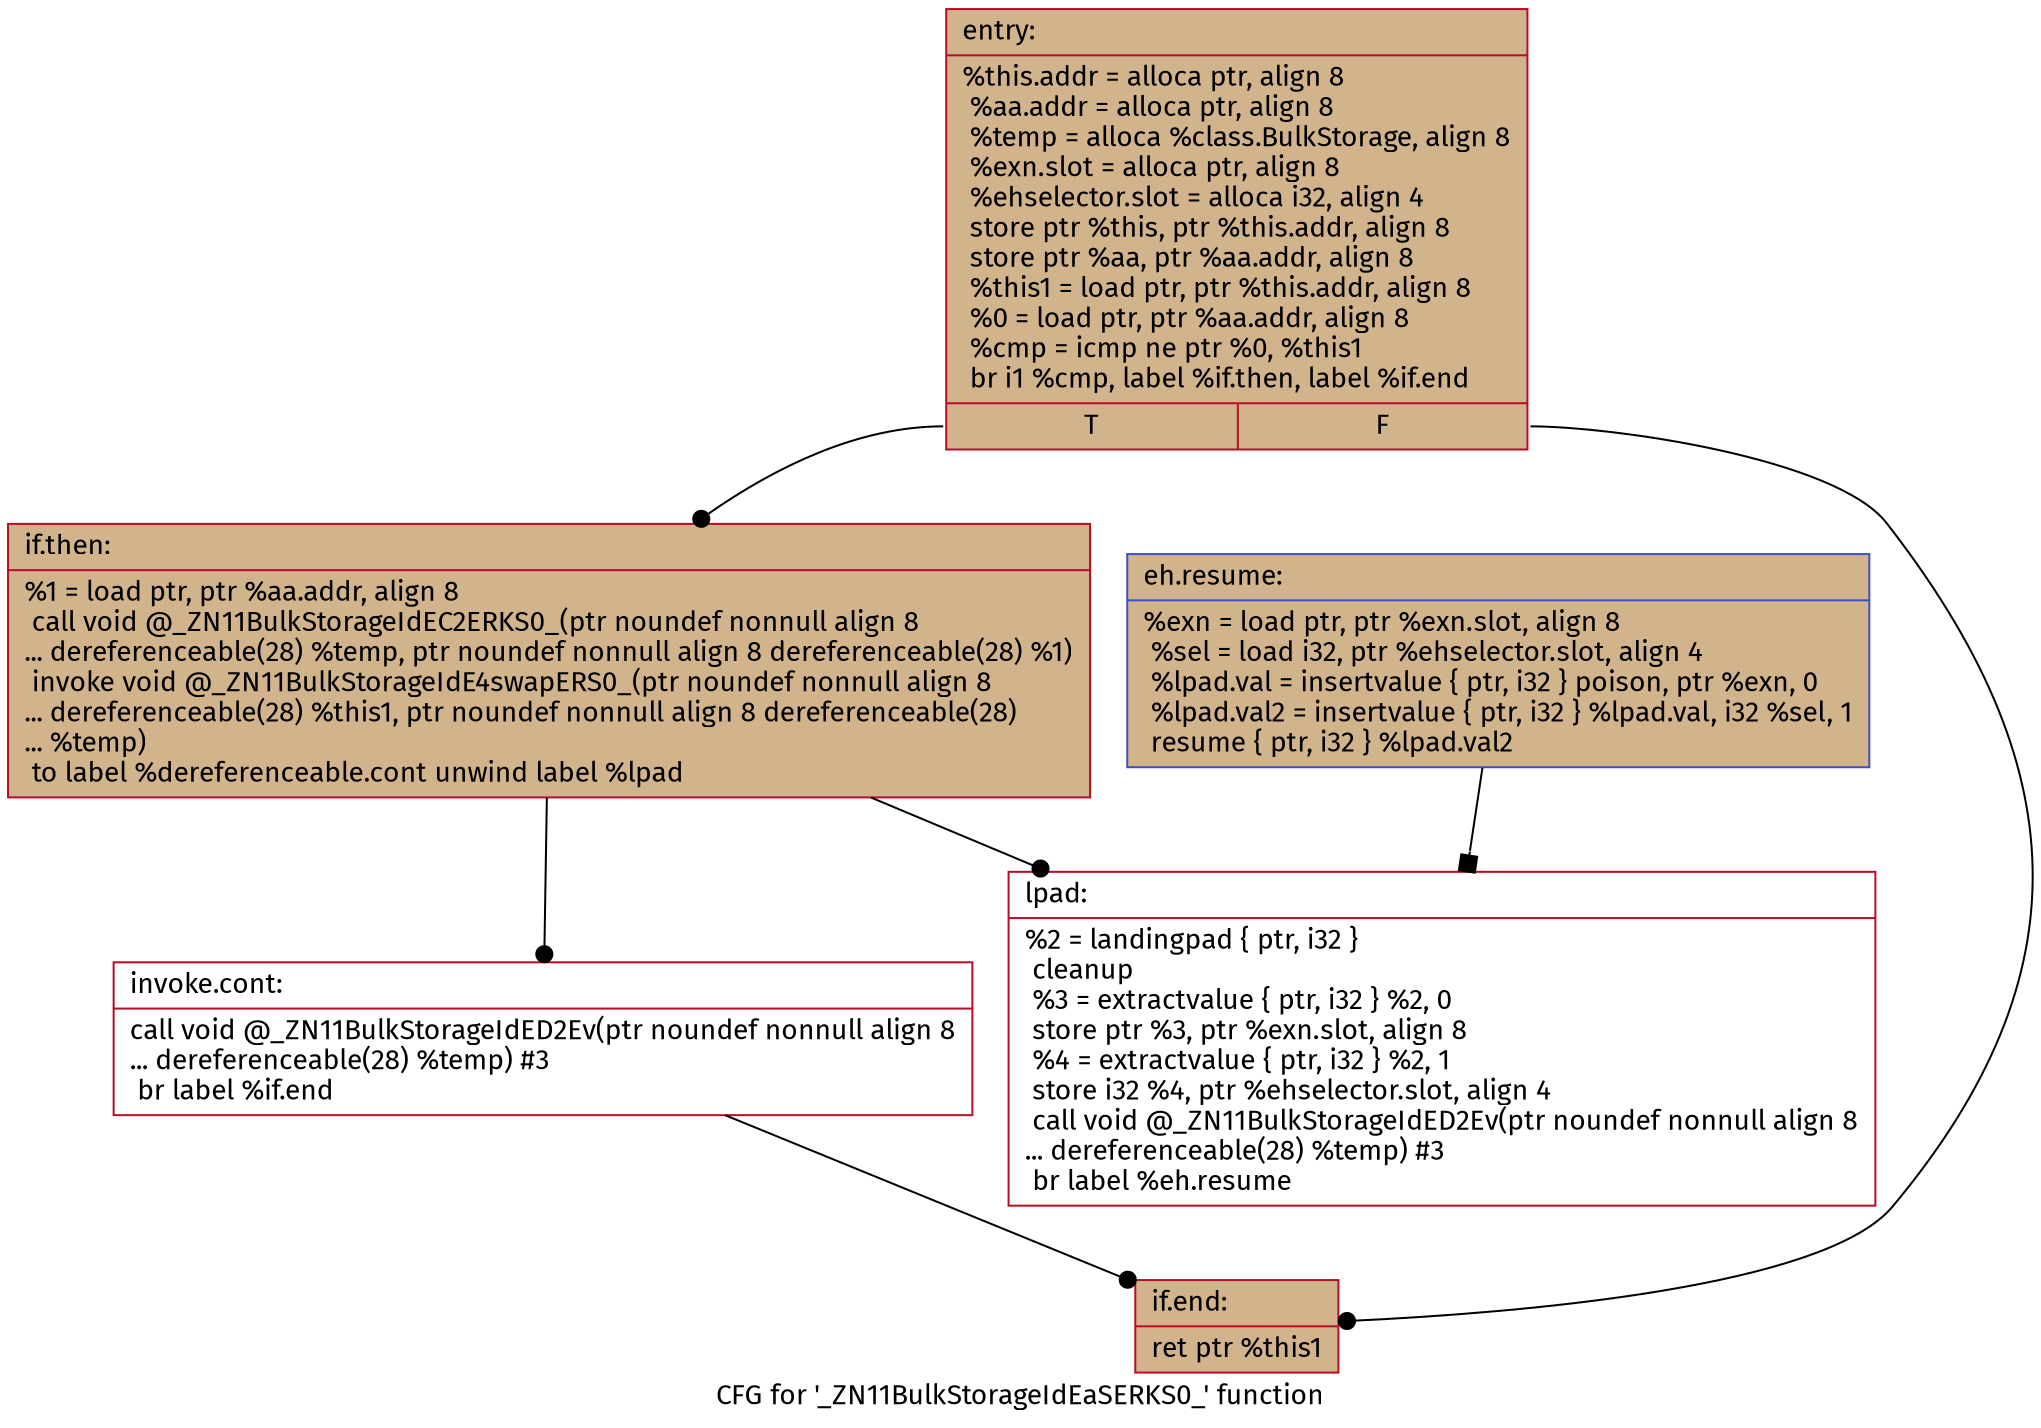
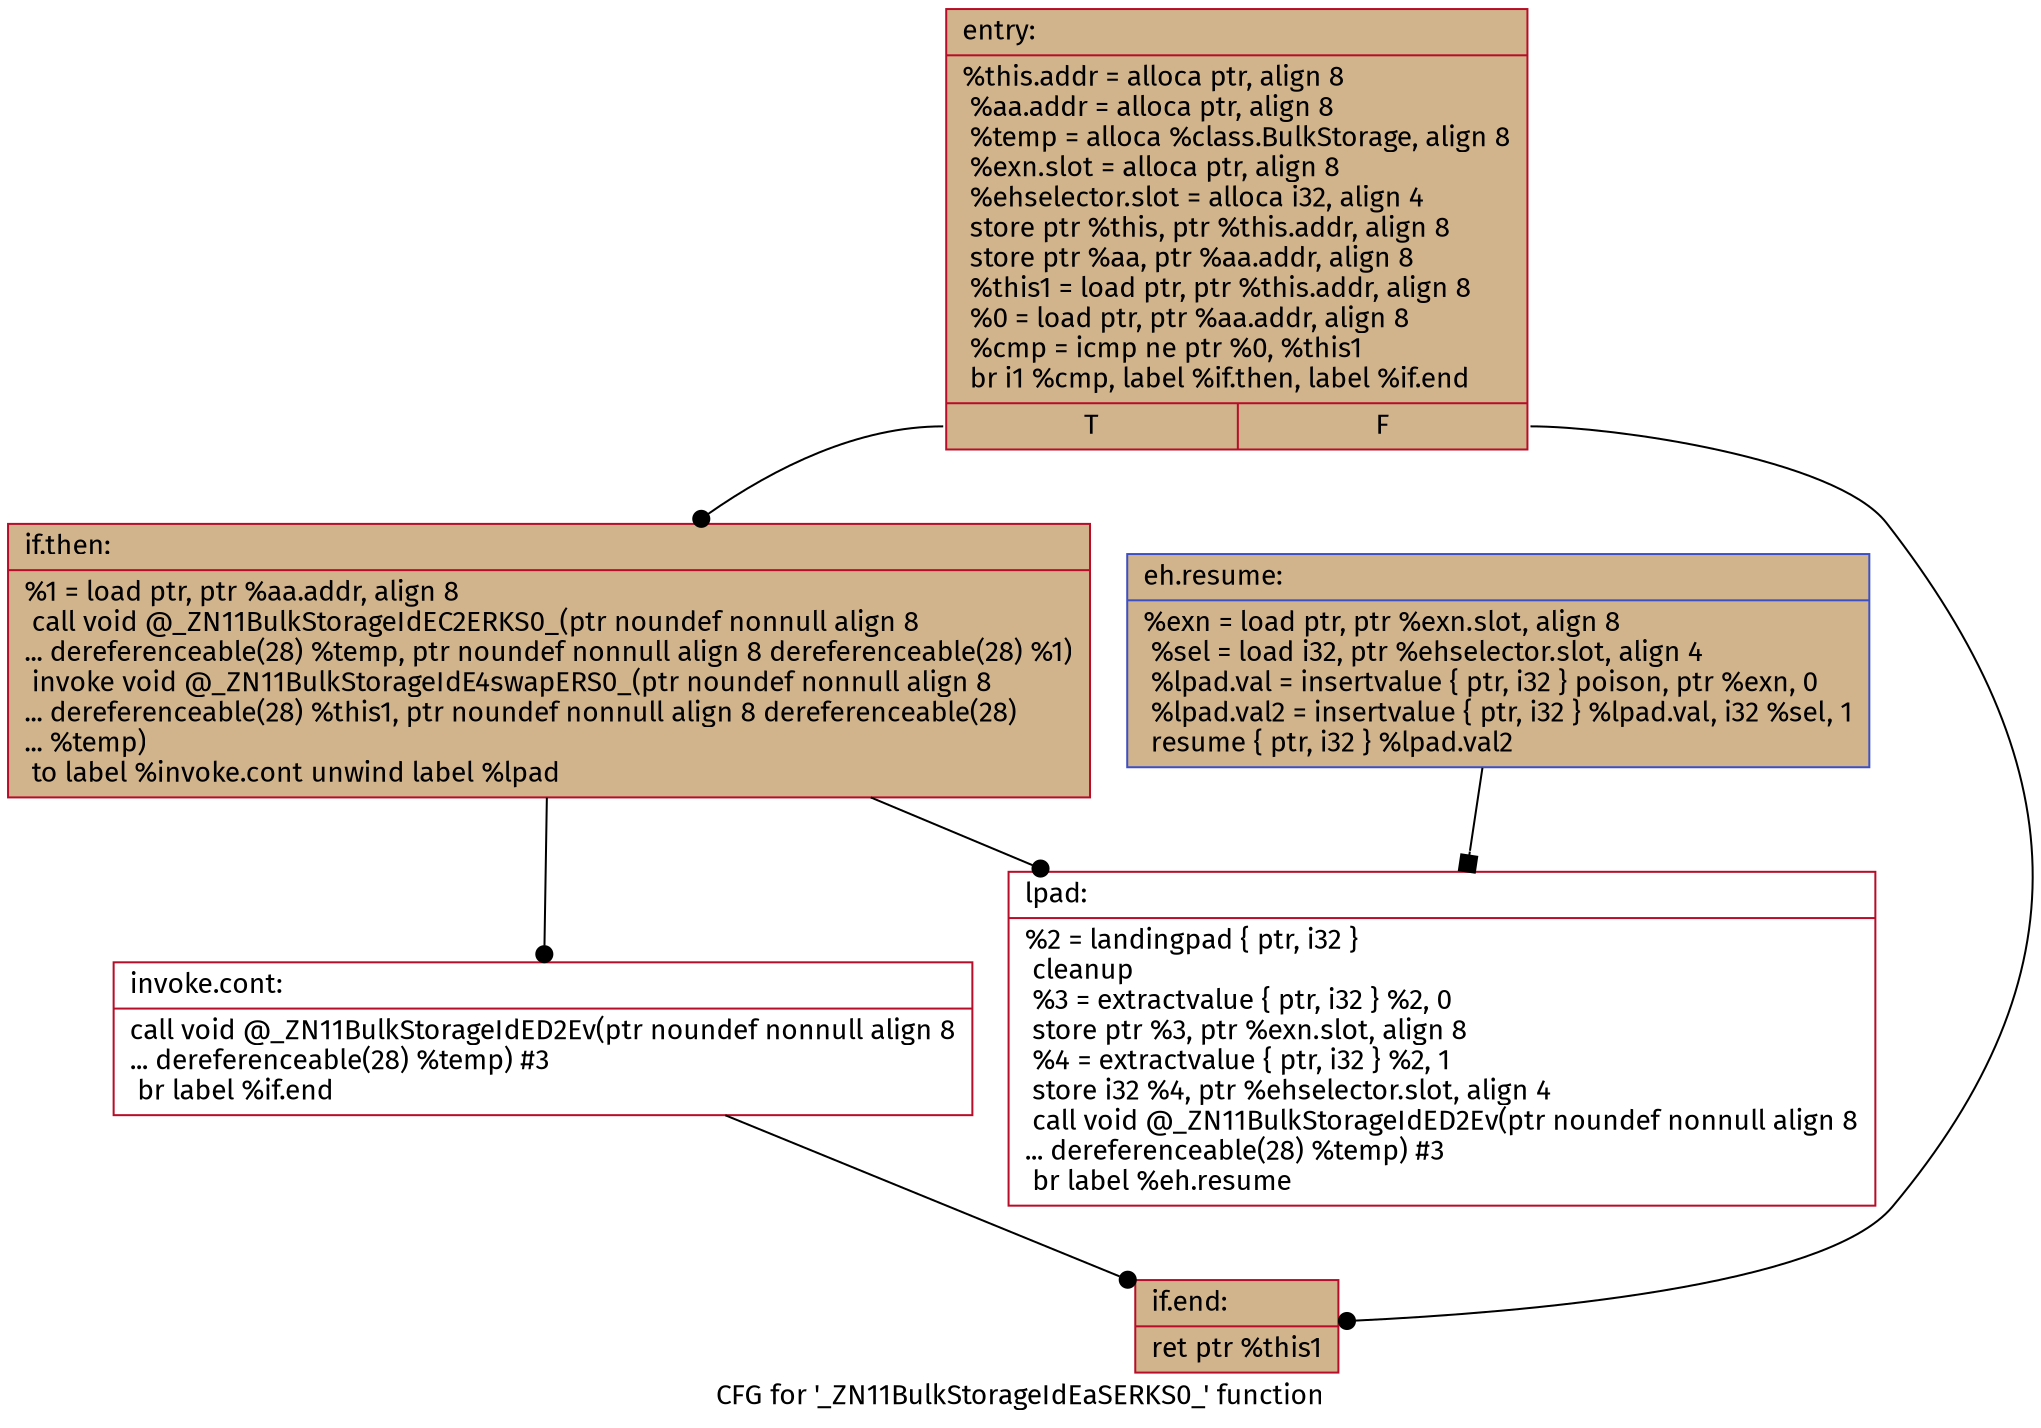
(354, 773) -> (293, 773)
